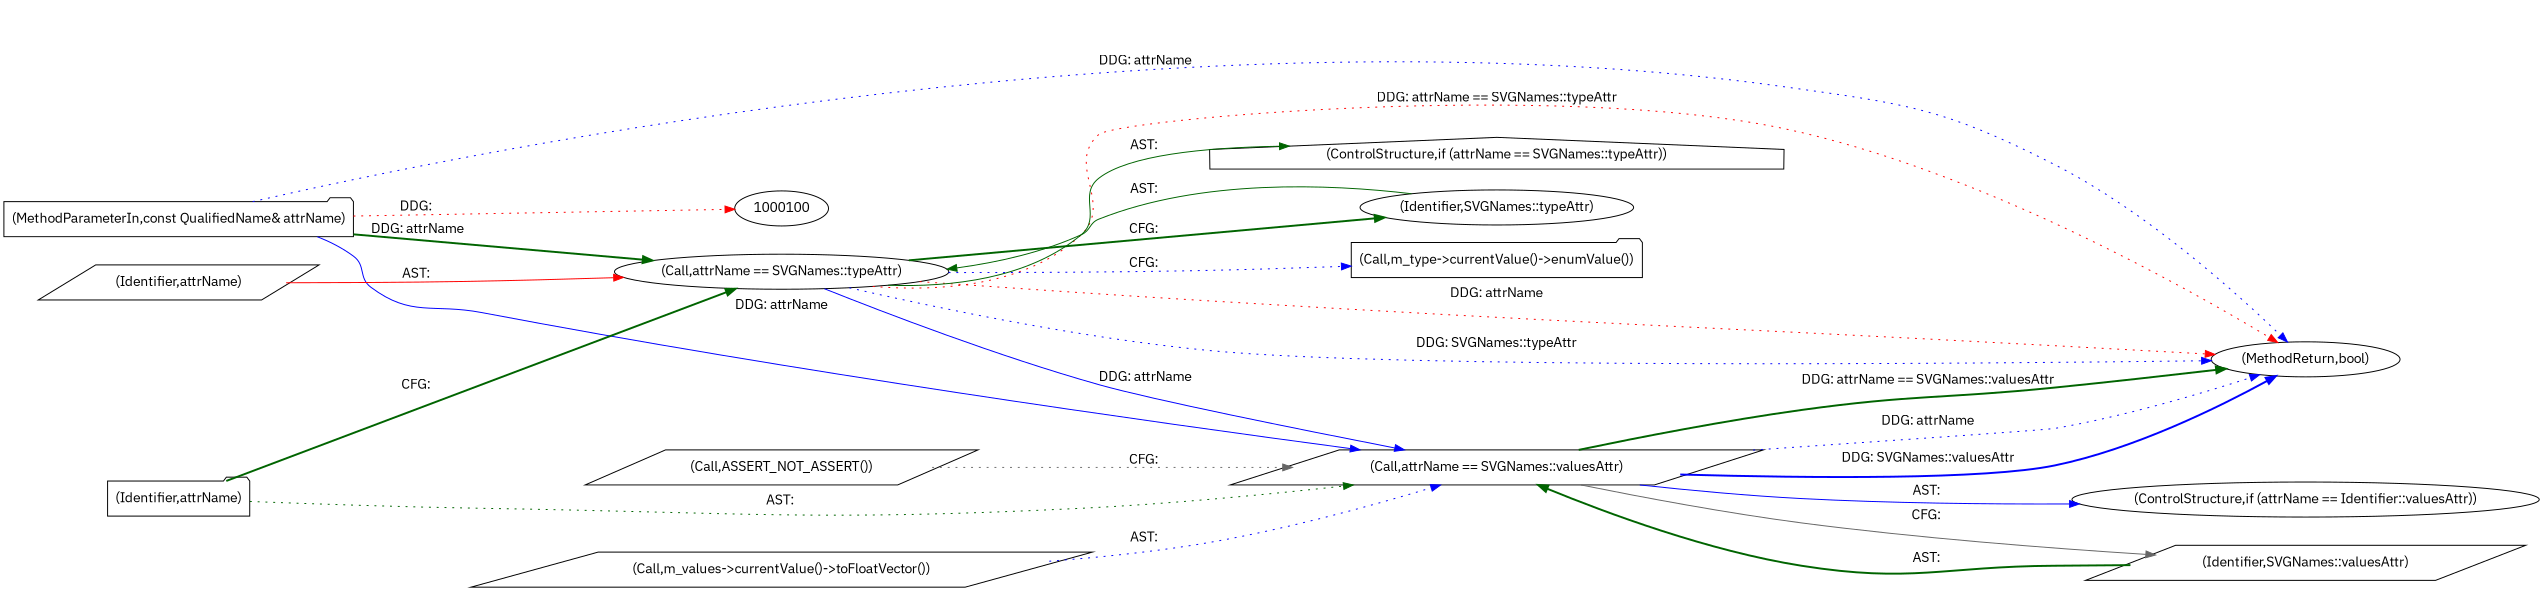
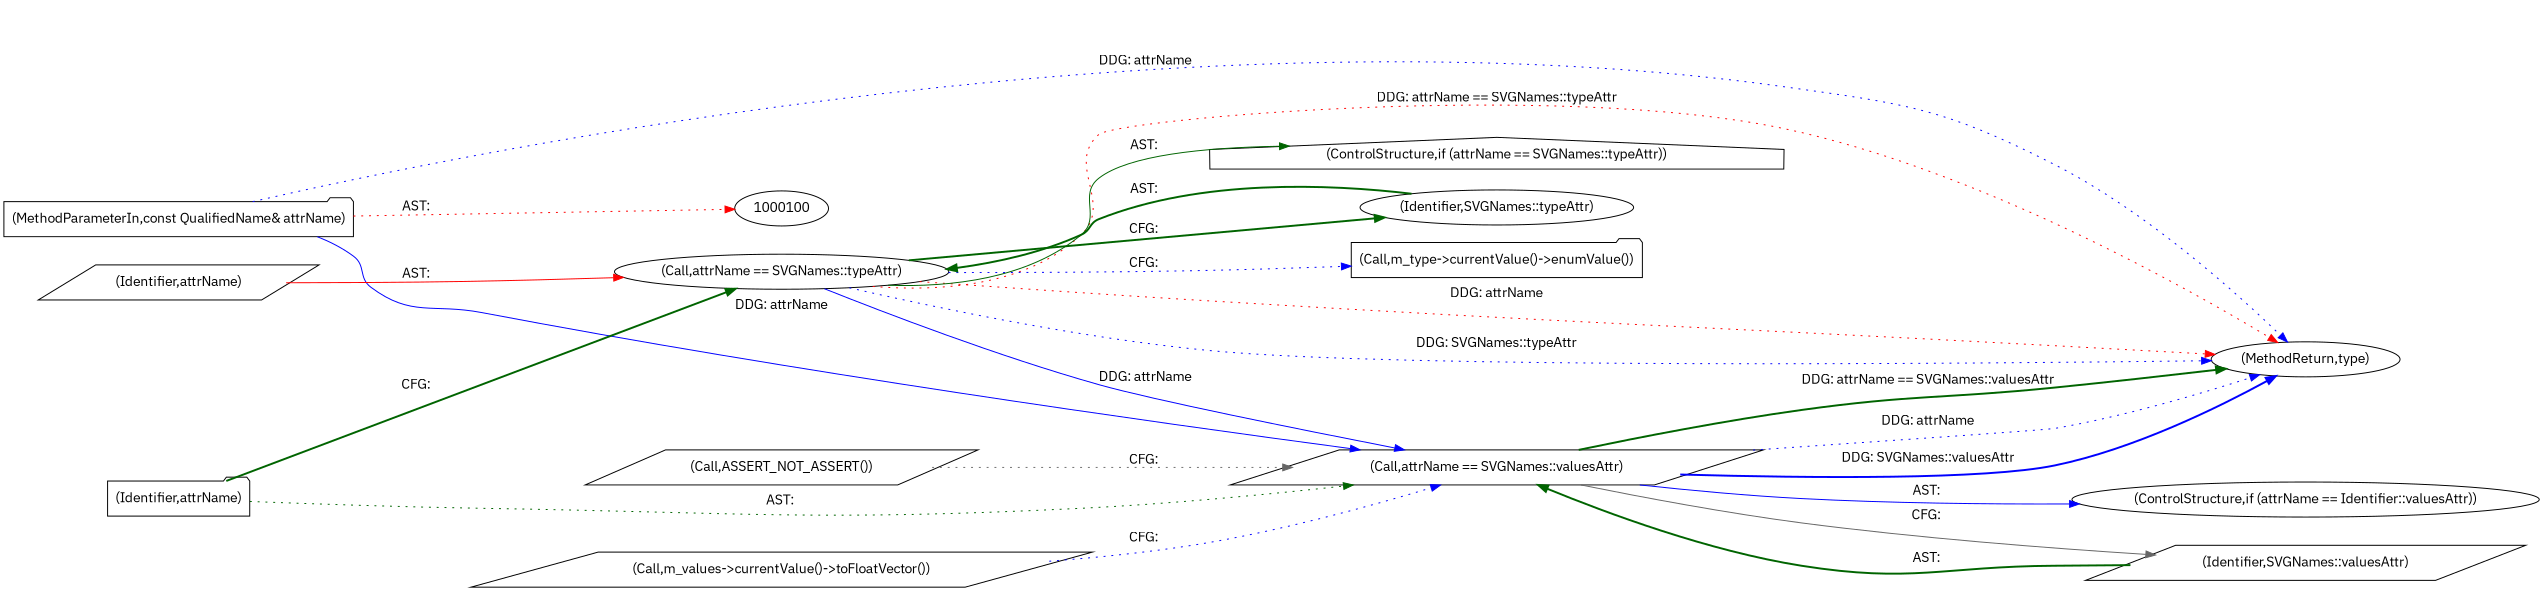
(1178, 197) -> (1178, 197)
(418, 207) -> (418, 207)
(498, 247) -> none
(2306, 359) -> (2306, 359)
(1146, 538) -> (1146, 538)
